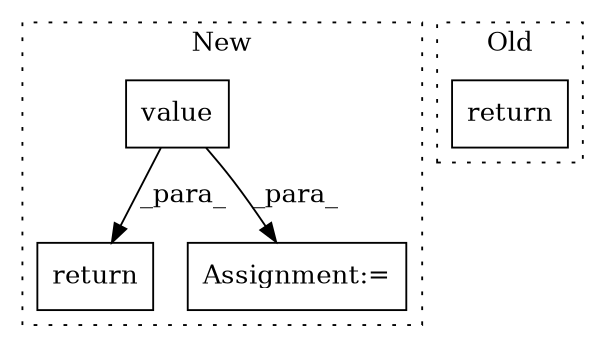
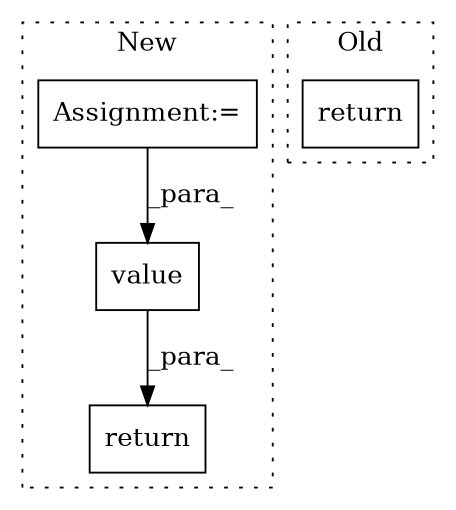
(237, 186) -> (148, 186)
